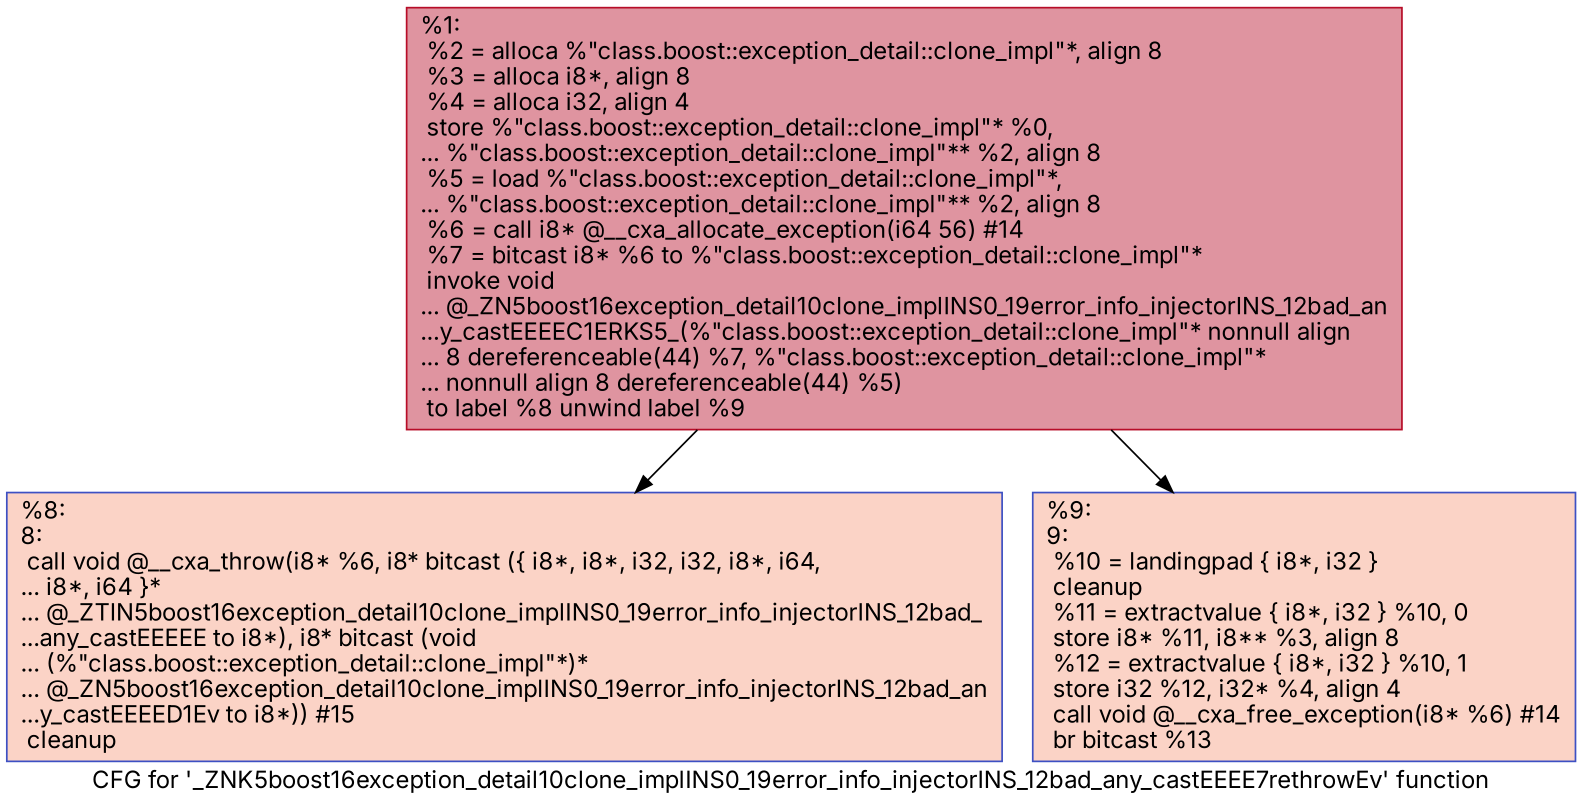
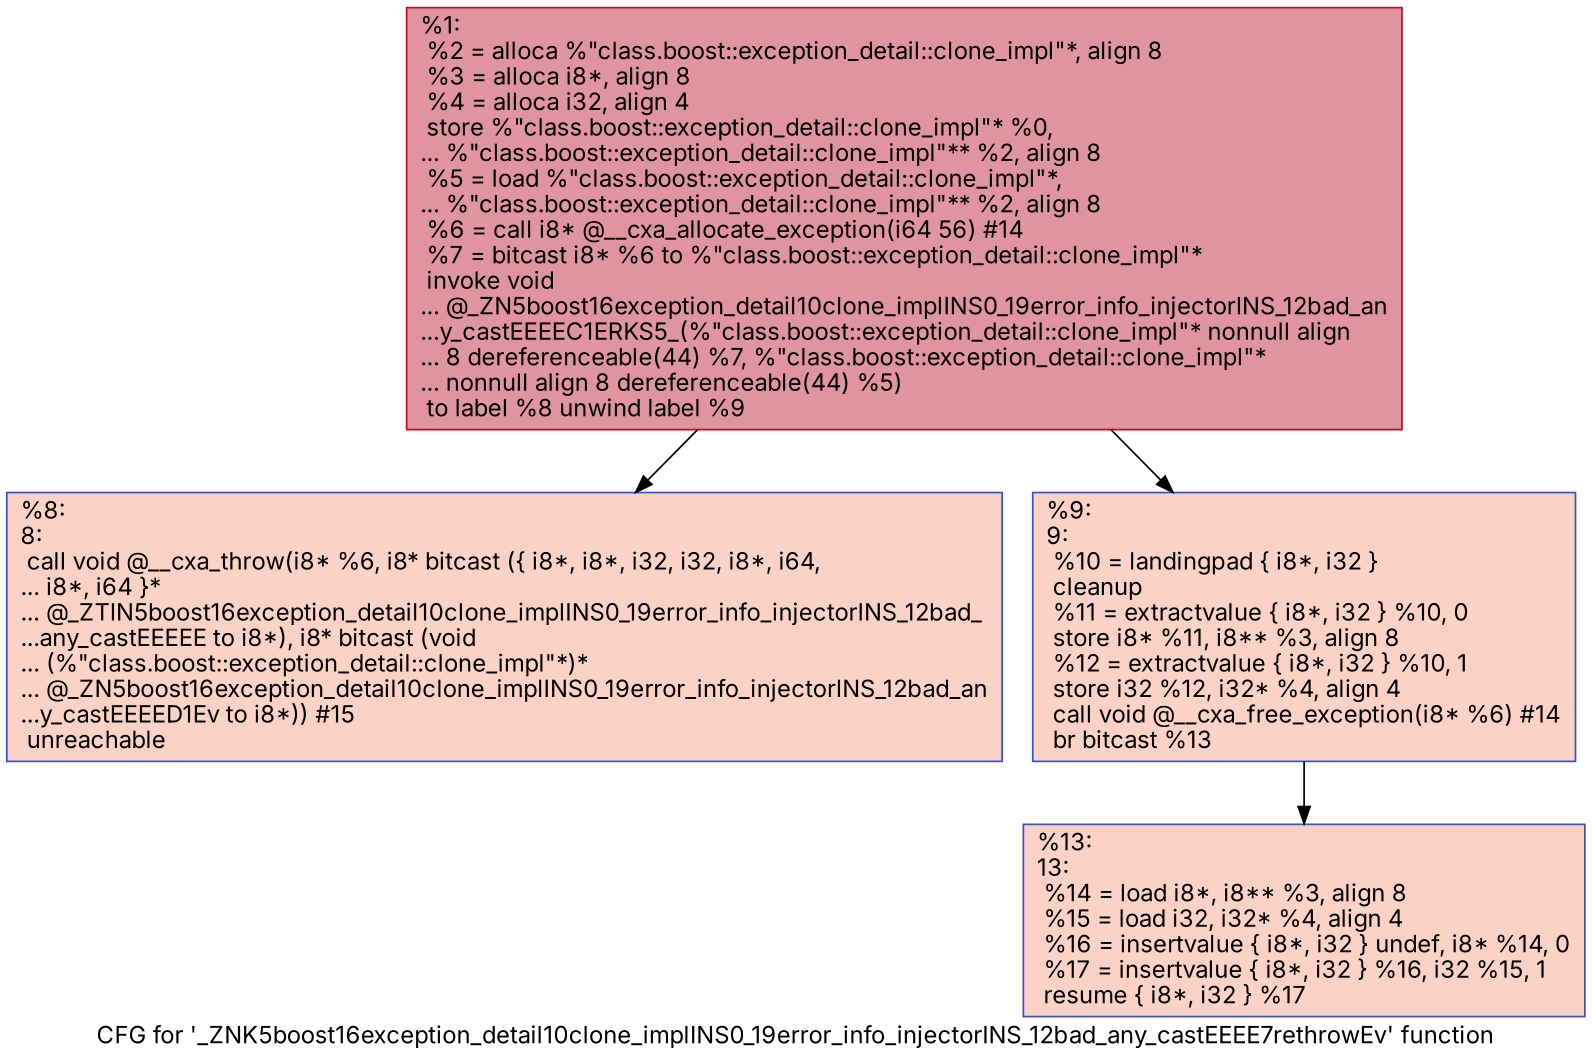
(69, 741) -> (94, 741)
none -> (1304, 920)
